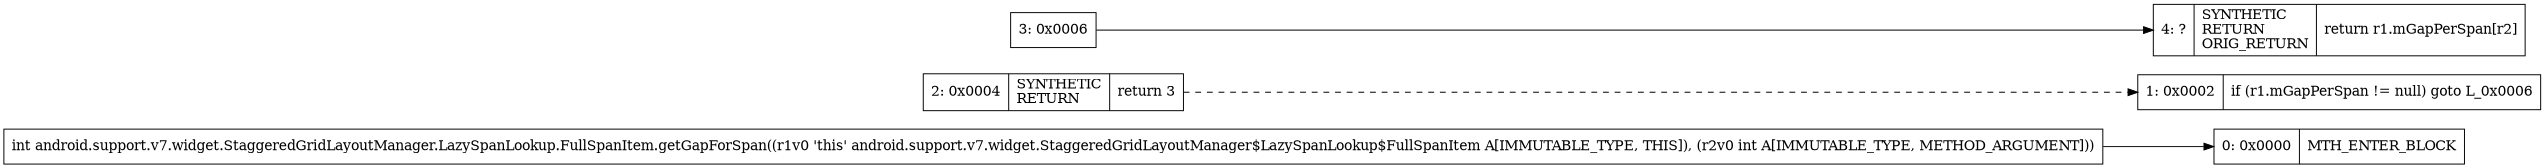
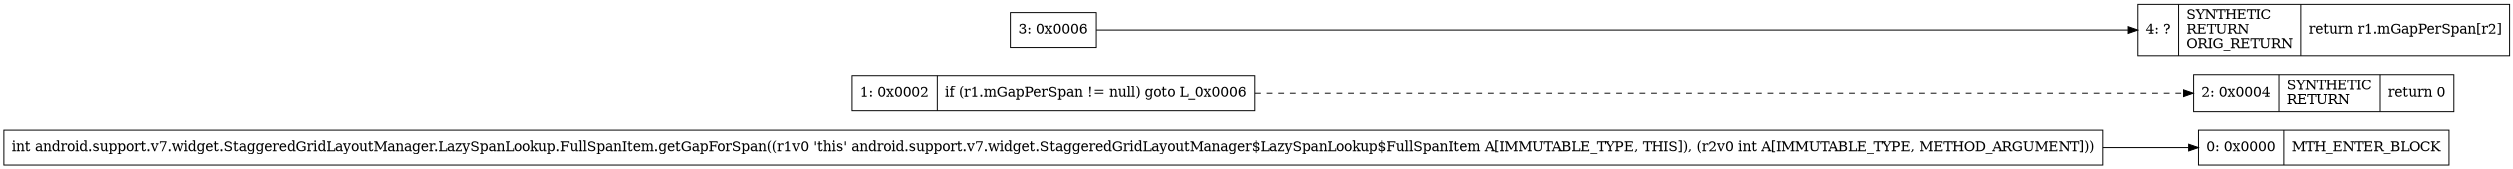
(1147, 92) -> (2417, 93)
(1656, 92) -> (1719, 93)
